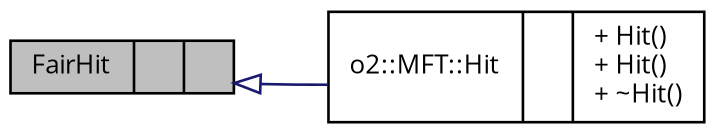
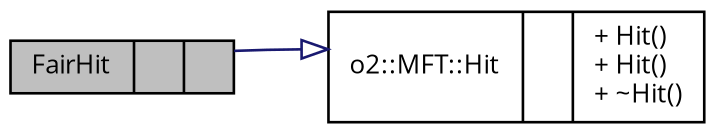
(294, 85) -> (268, 50)
